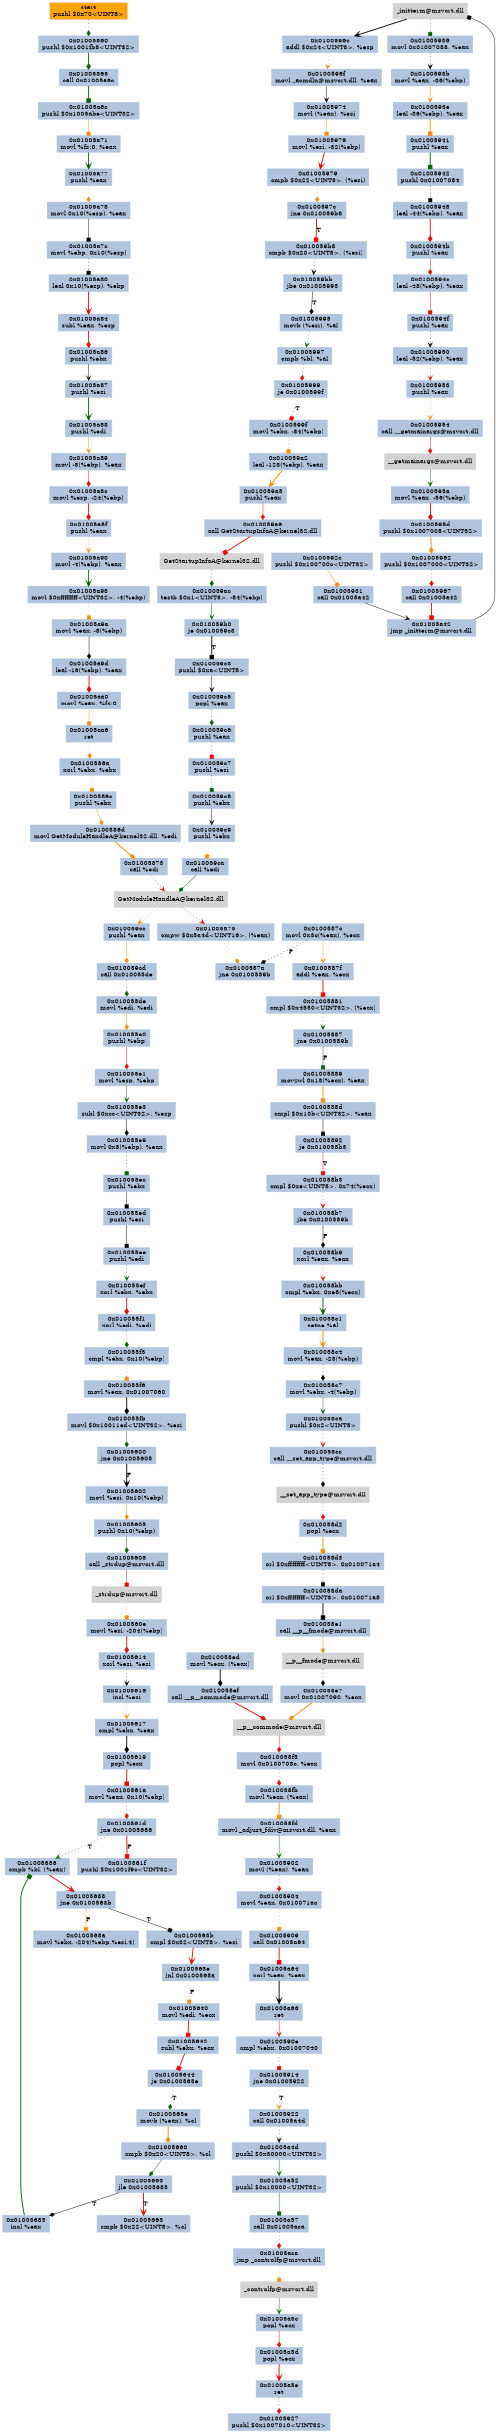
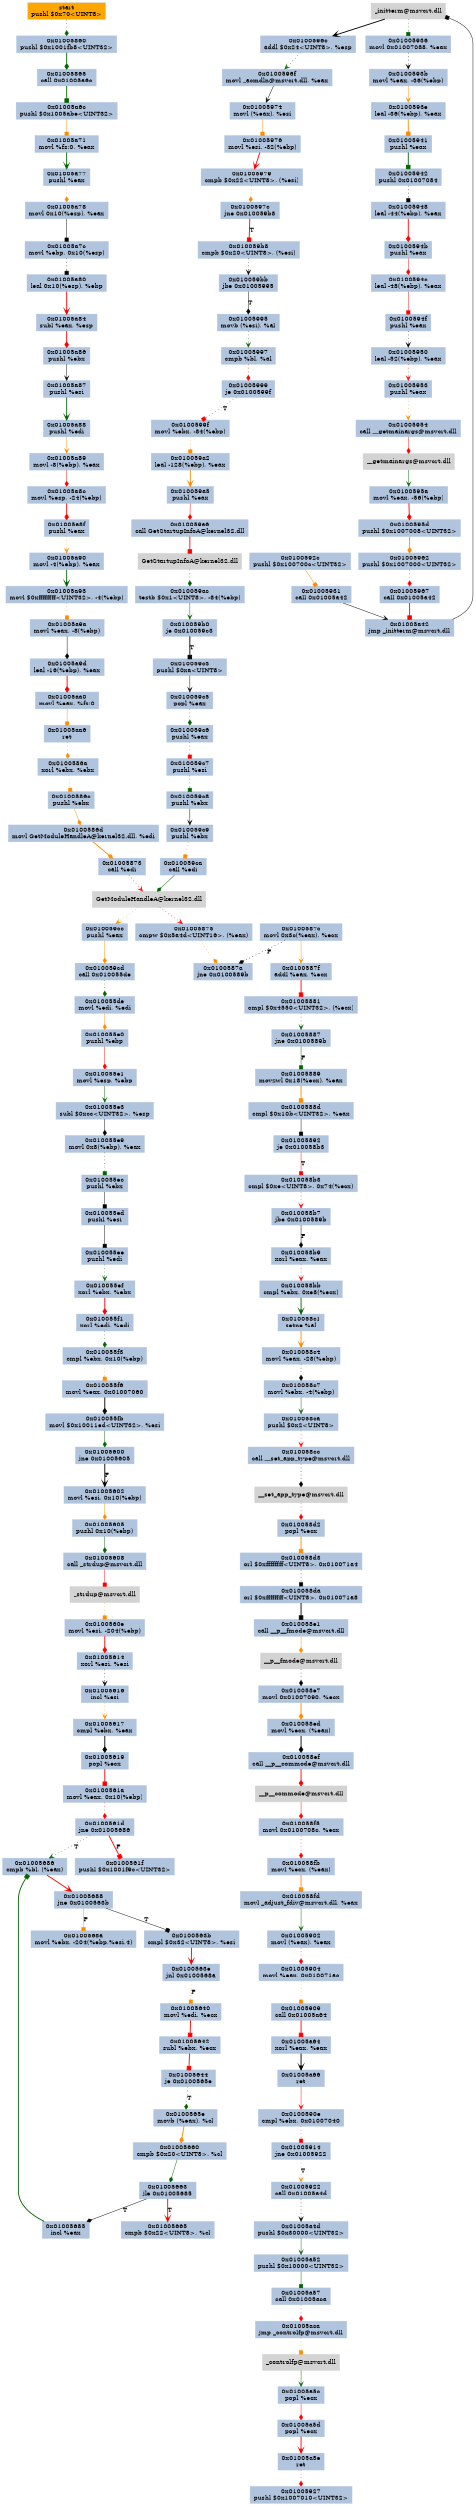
(329, 59) -> (294, 59)
(303, 1709) -> (301, 1708)
